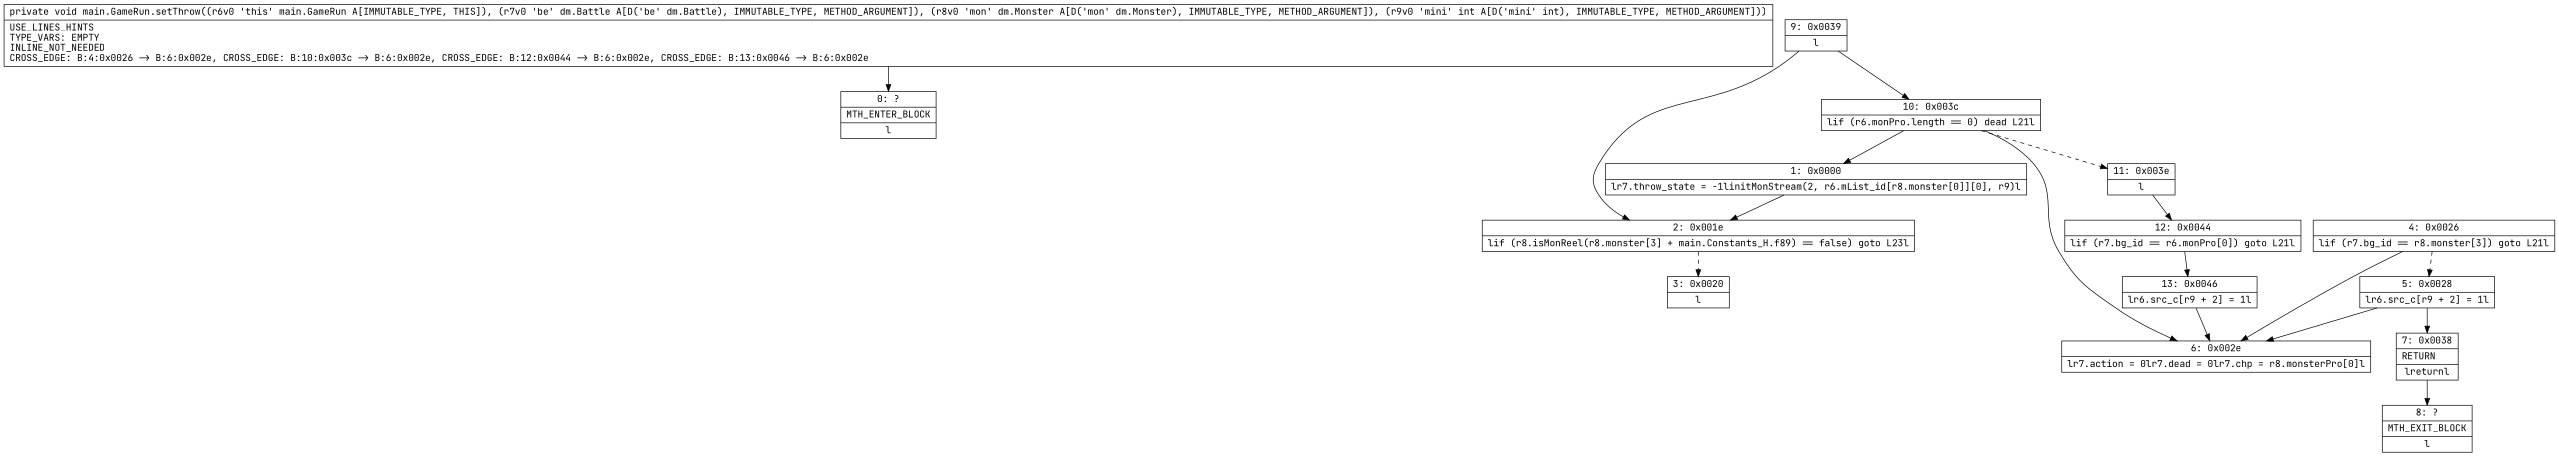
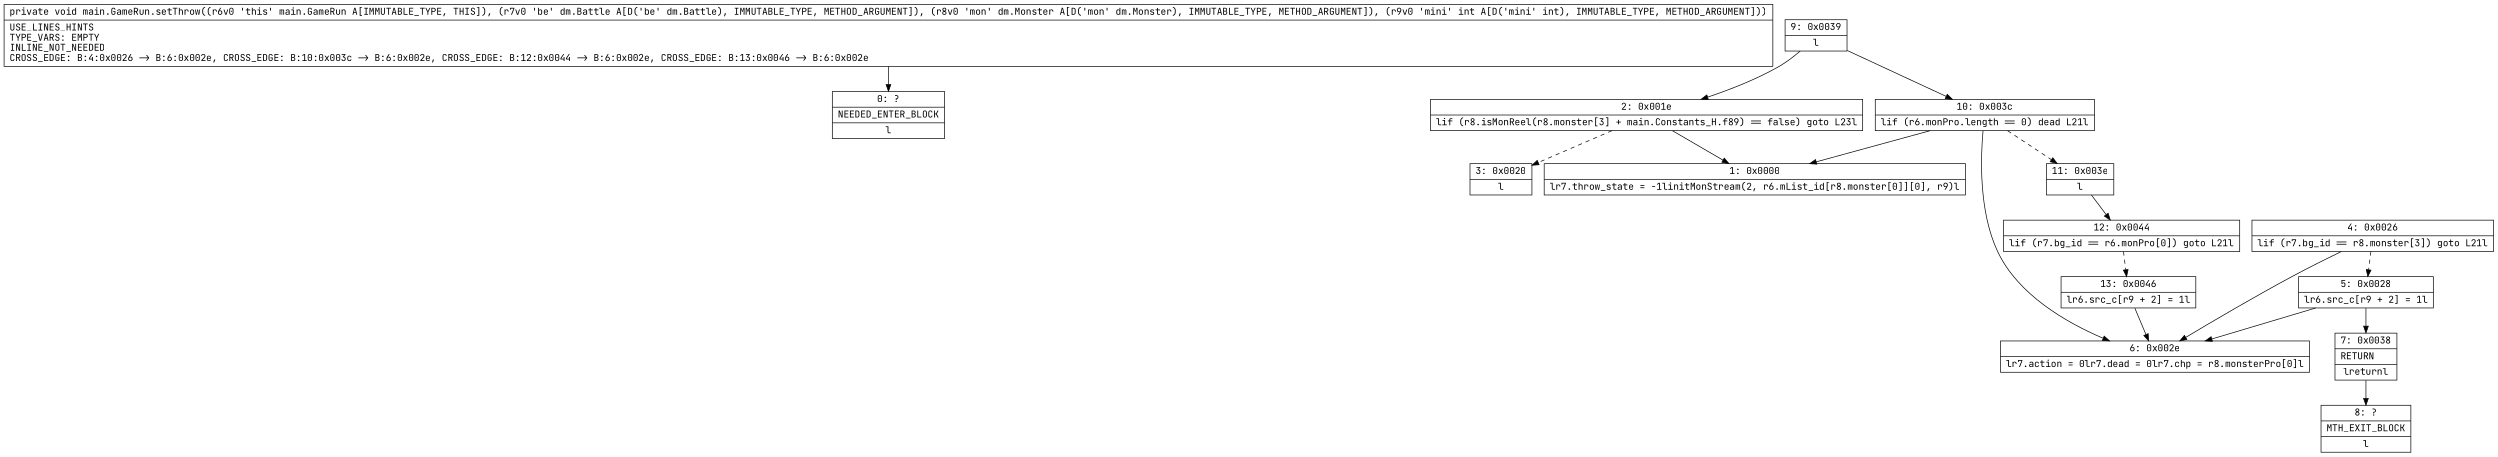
(888, 115) -> (888, 115)
(1760, 206) -> (1698, 145)
(2186, 261) -> (2125, 261)
